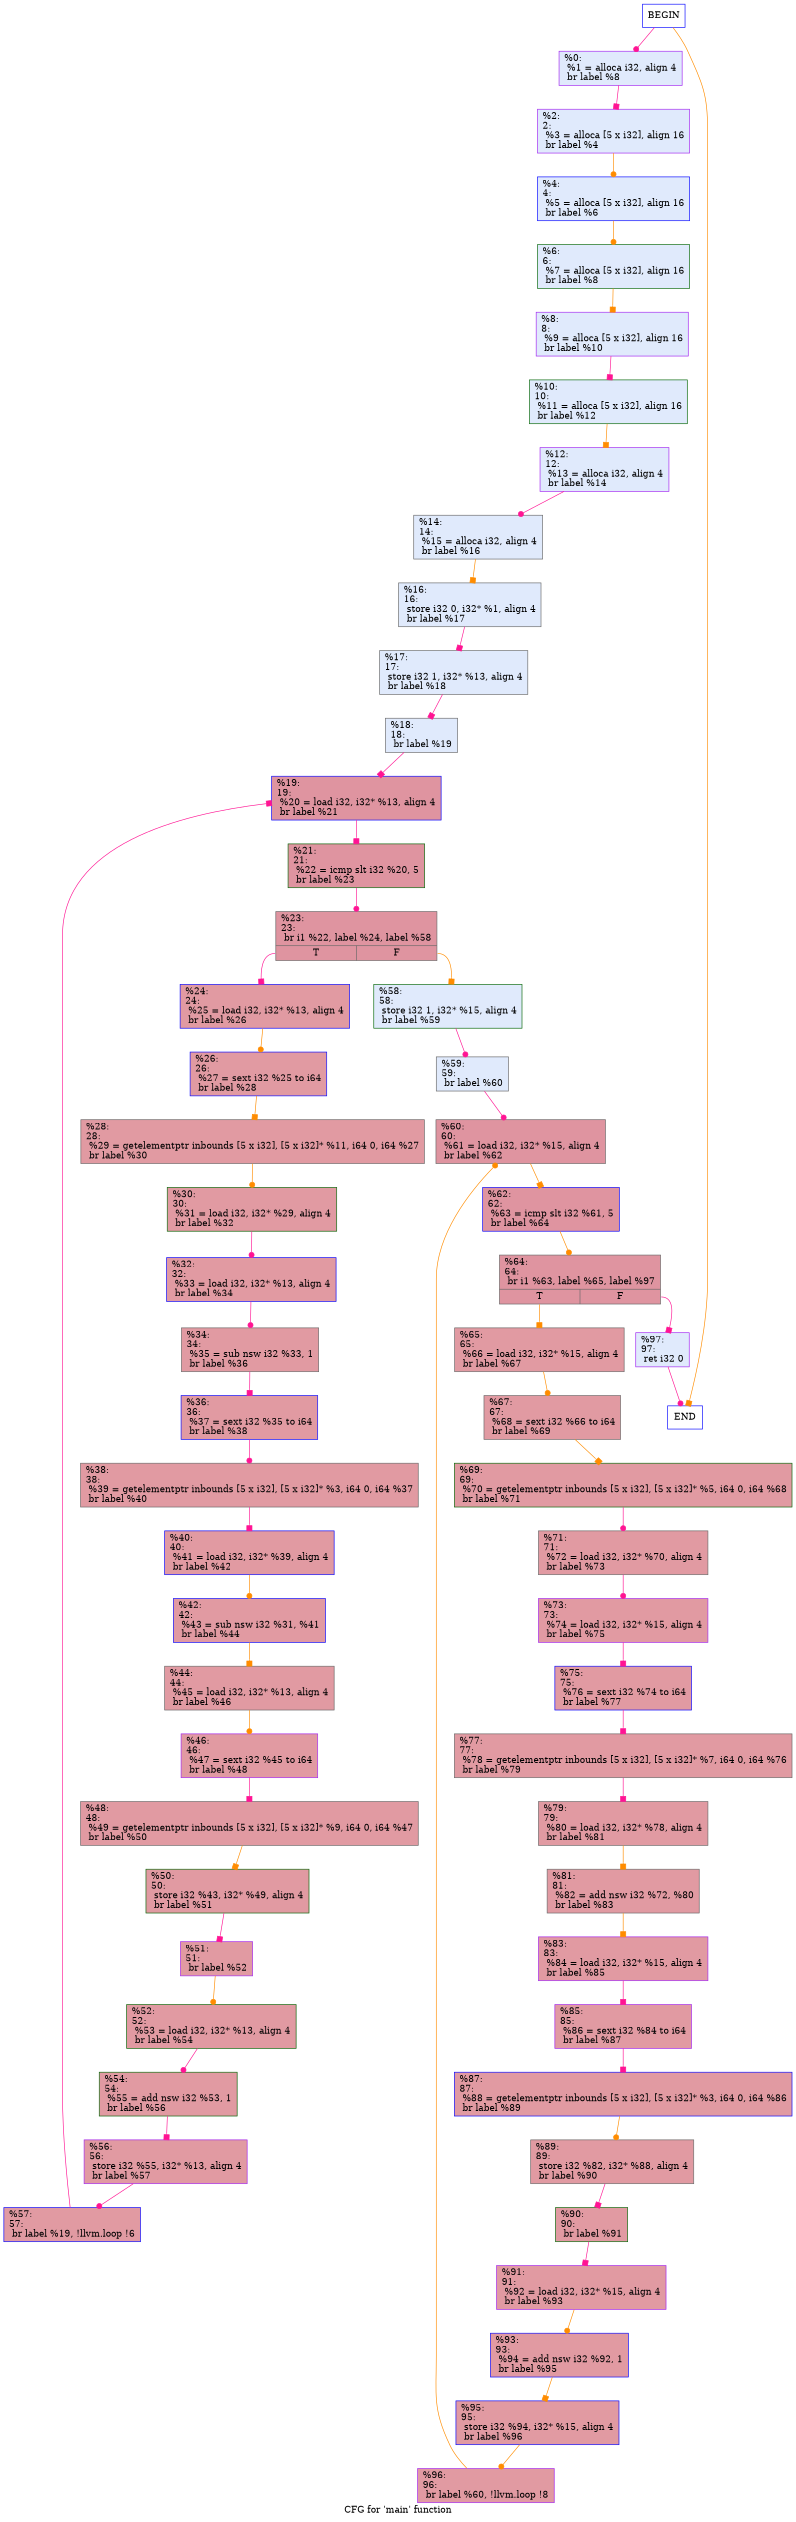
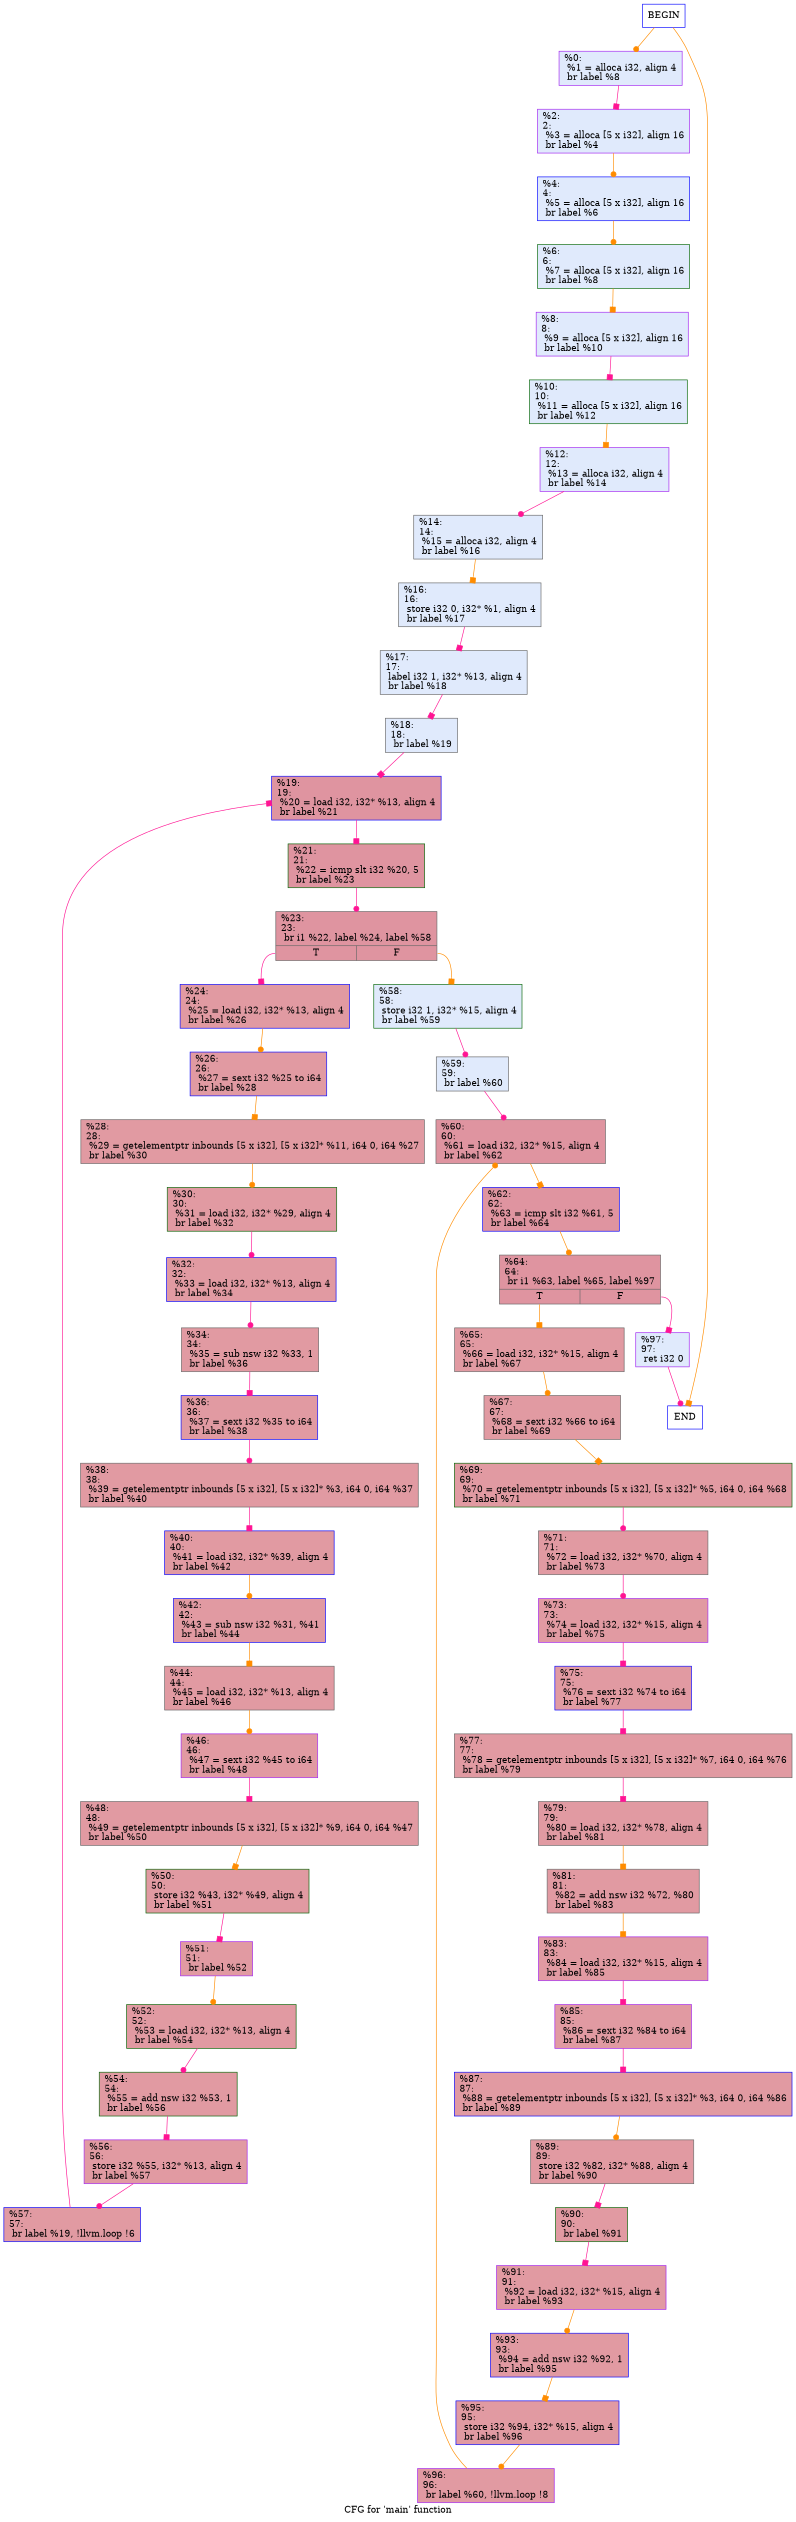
(646, 37) -> (646, 37)
(454, 677) -> (454, 677)
